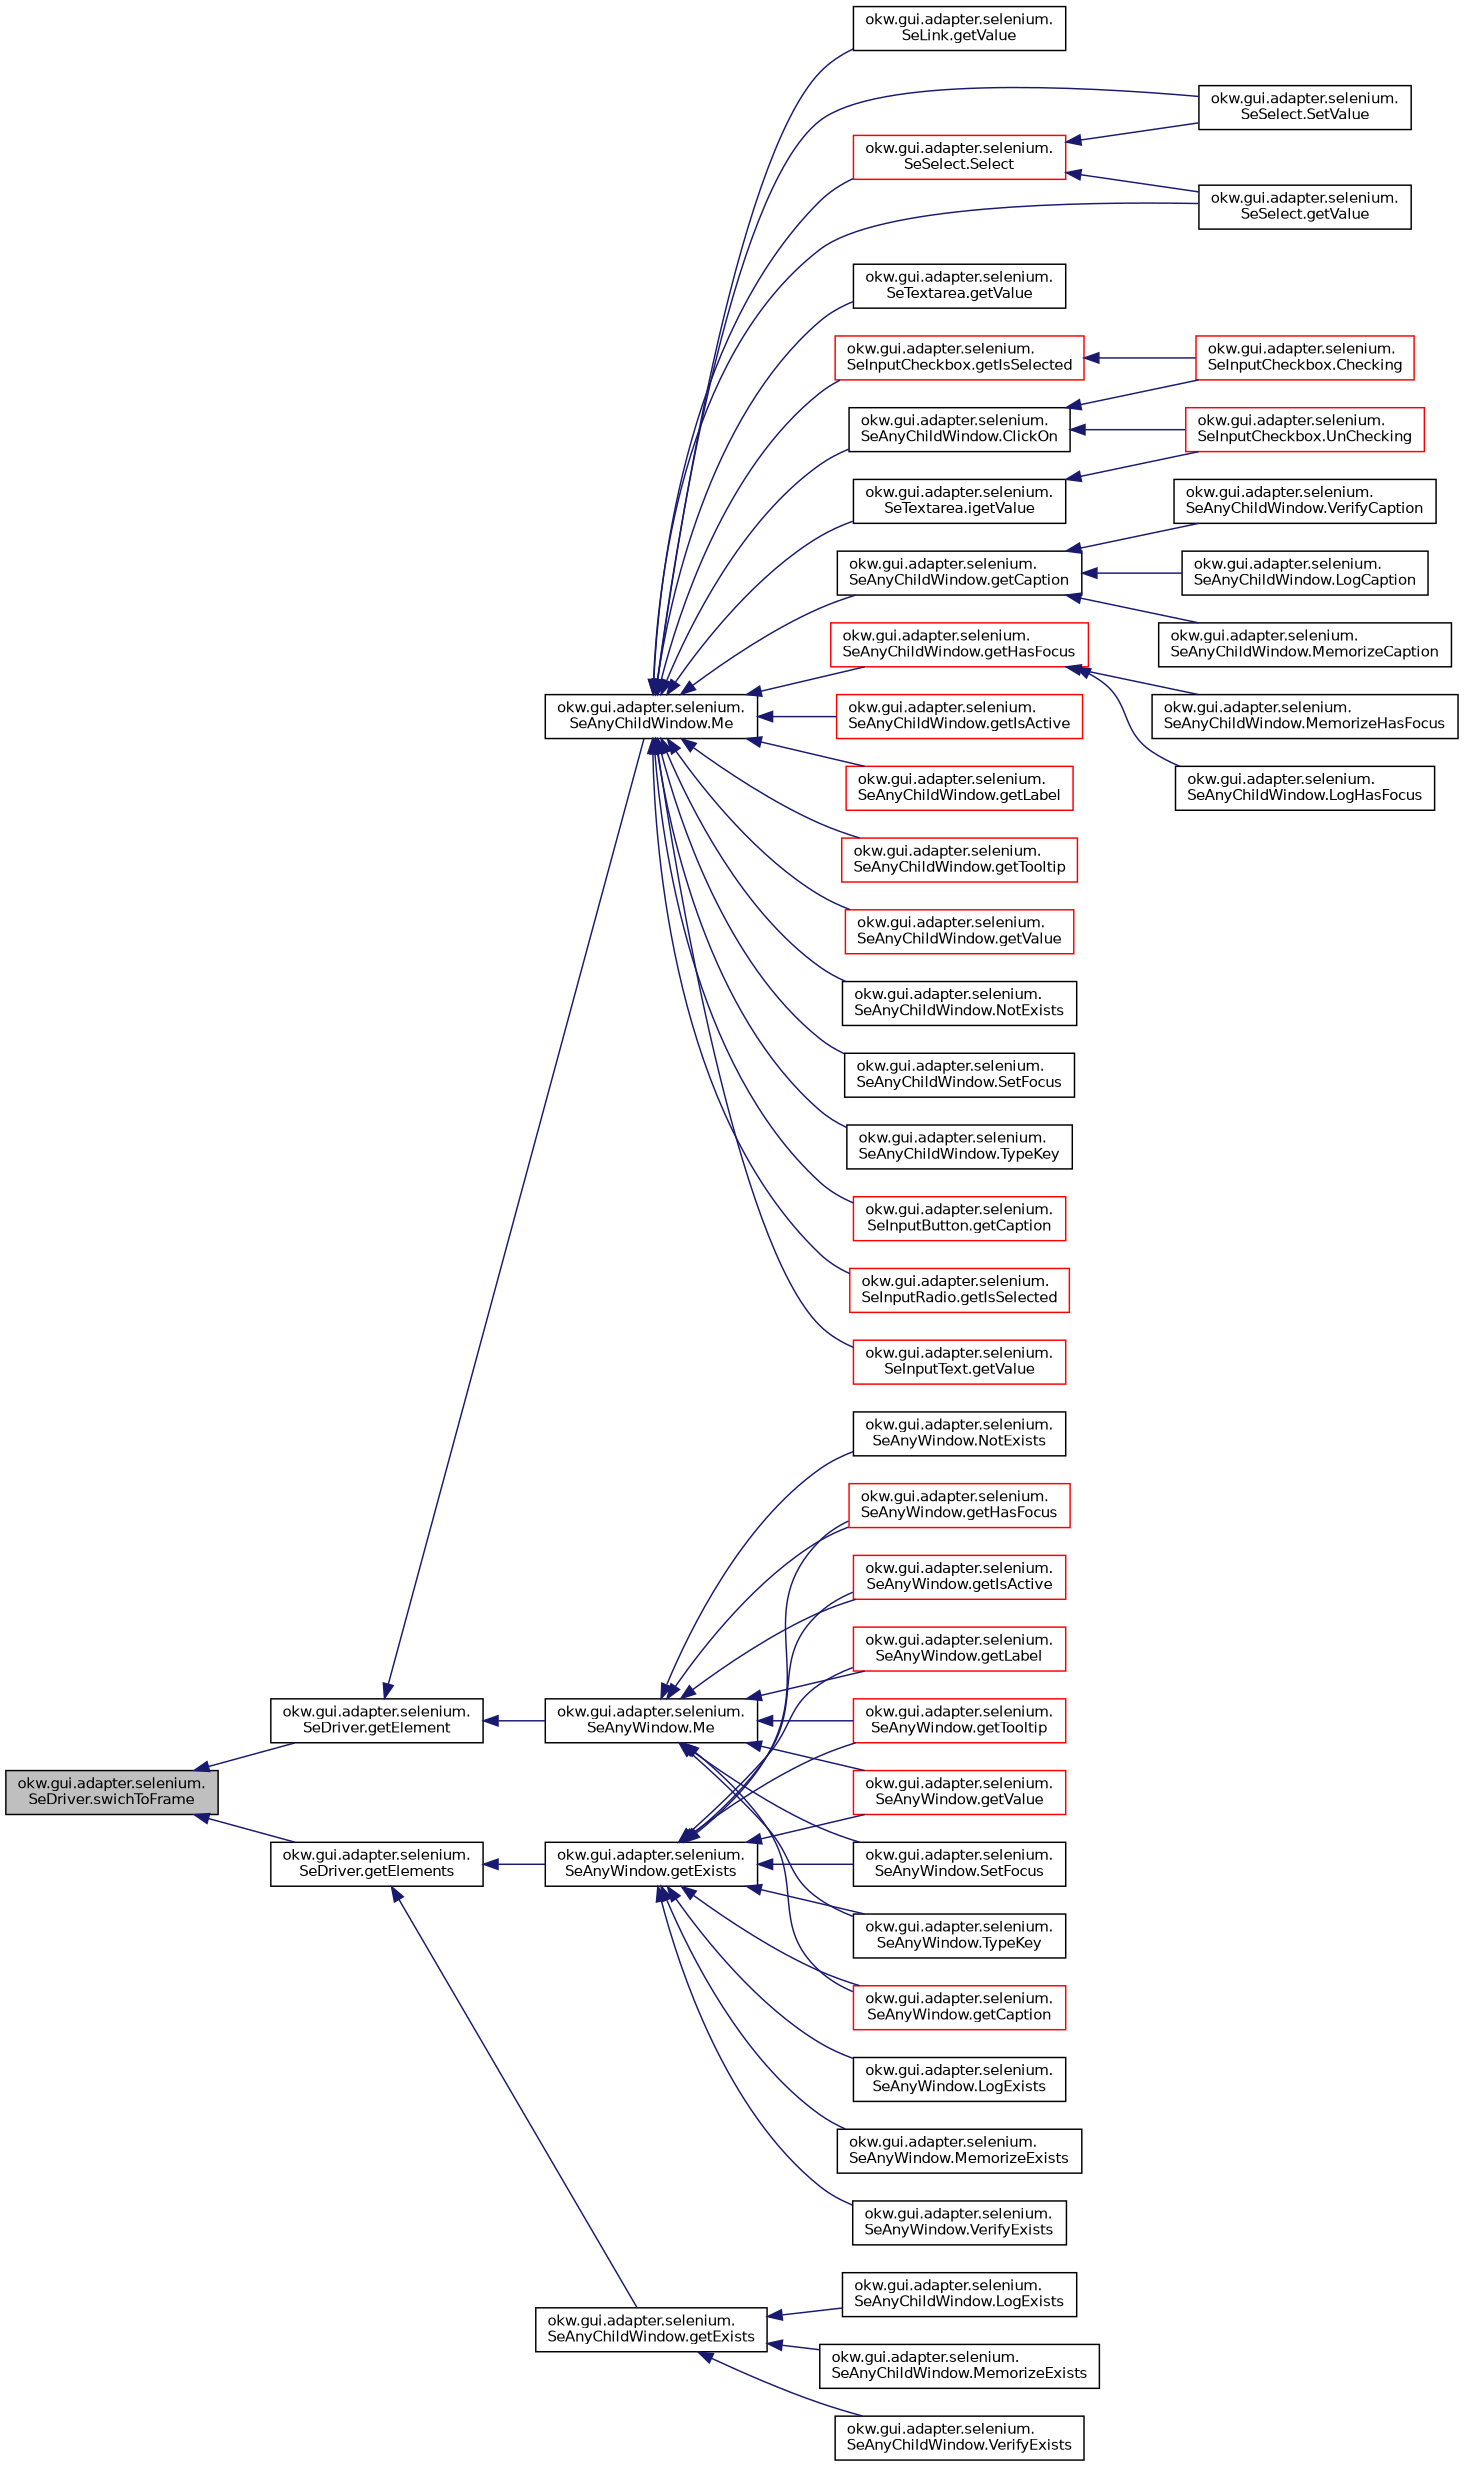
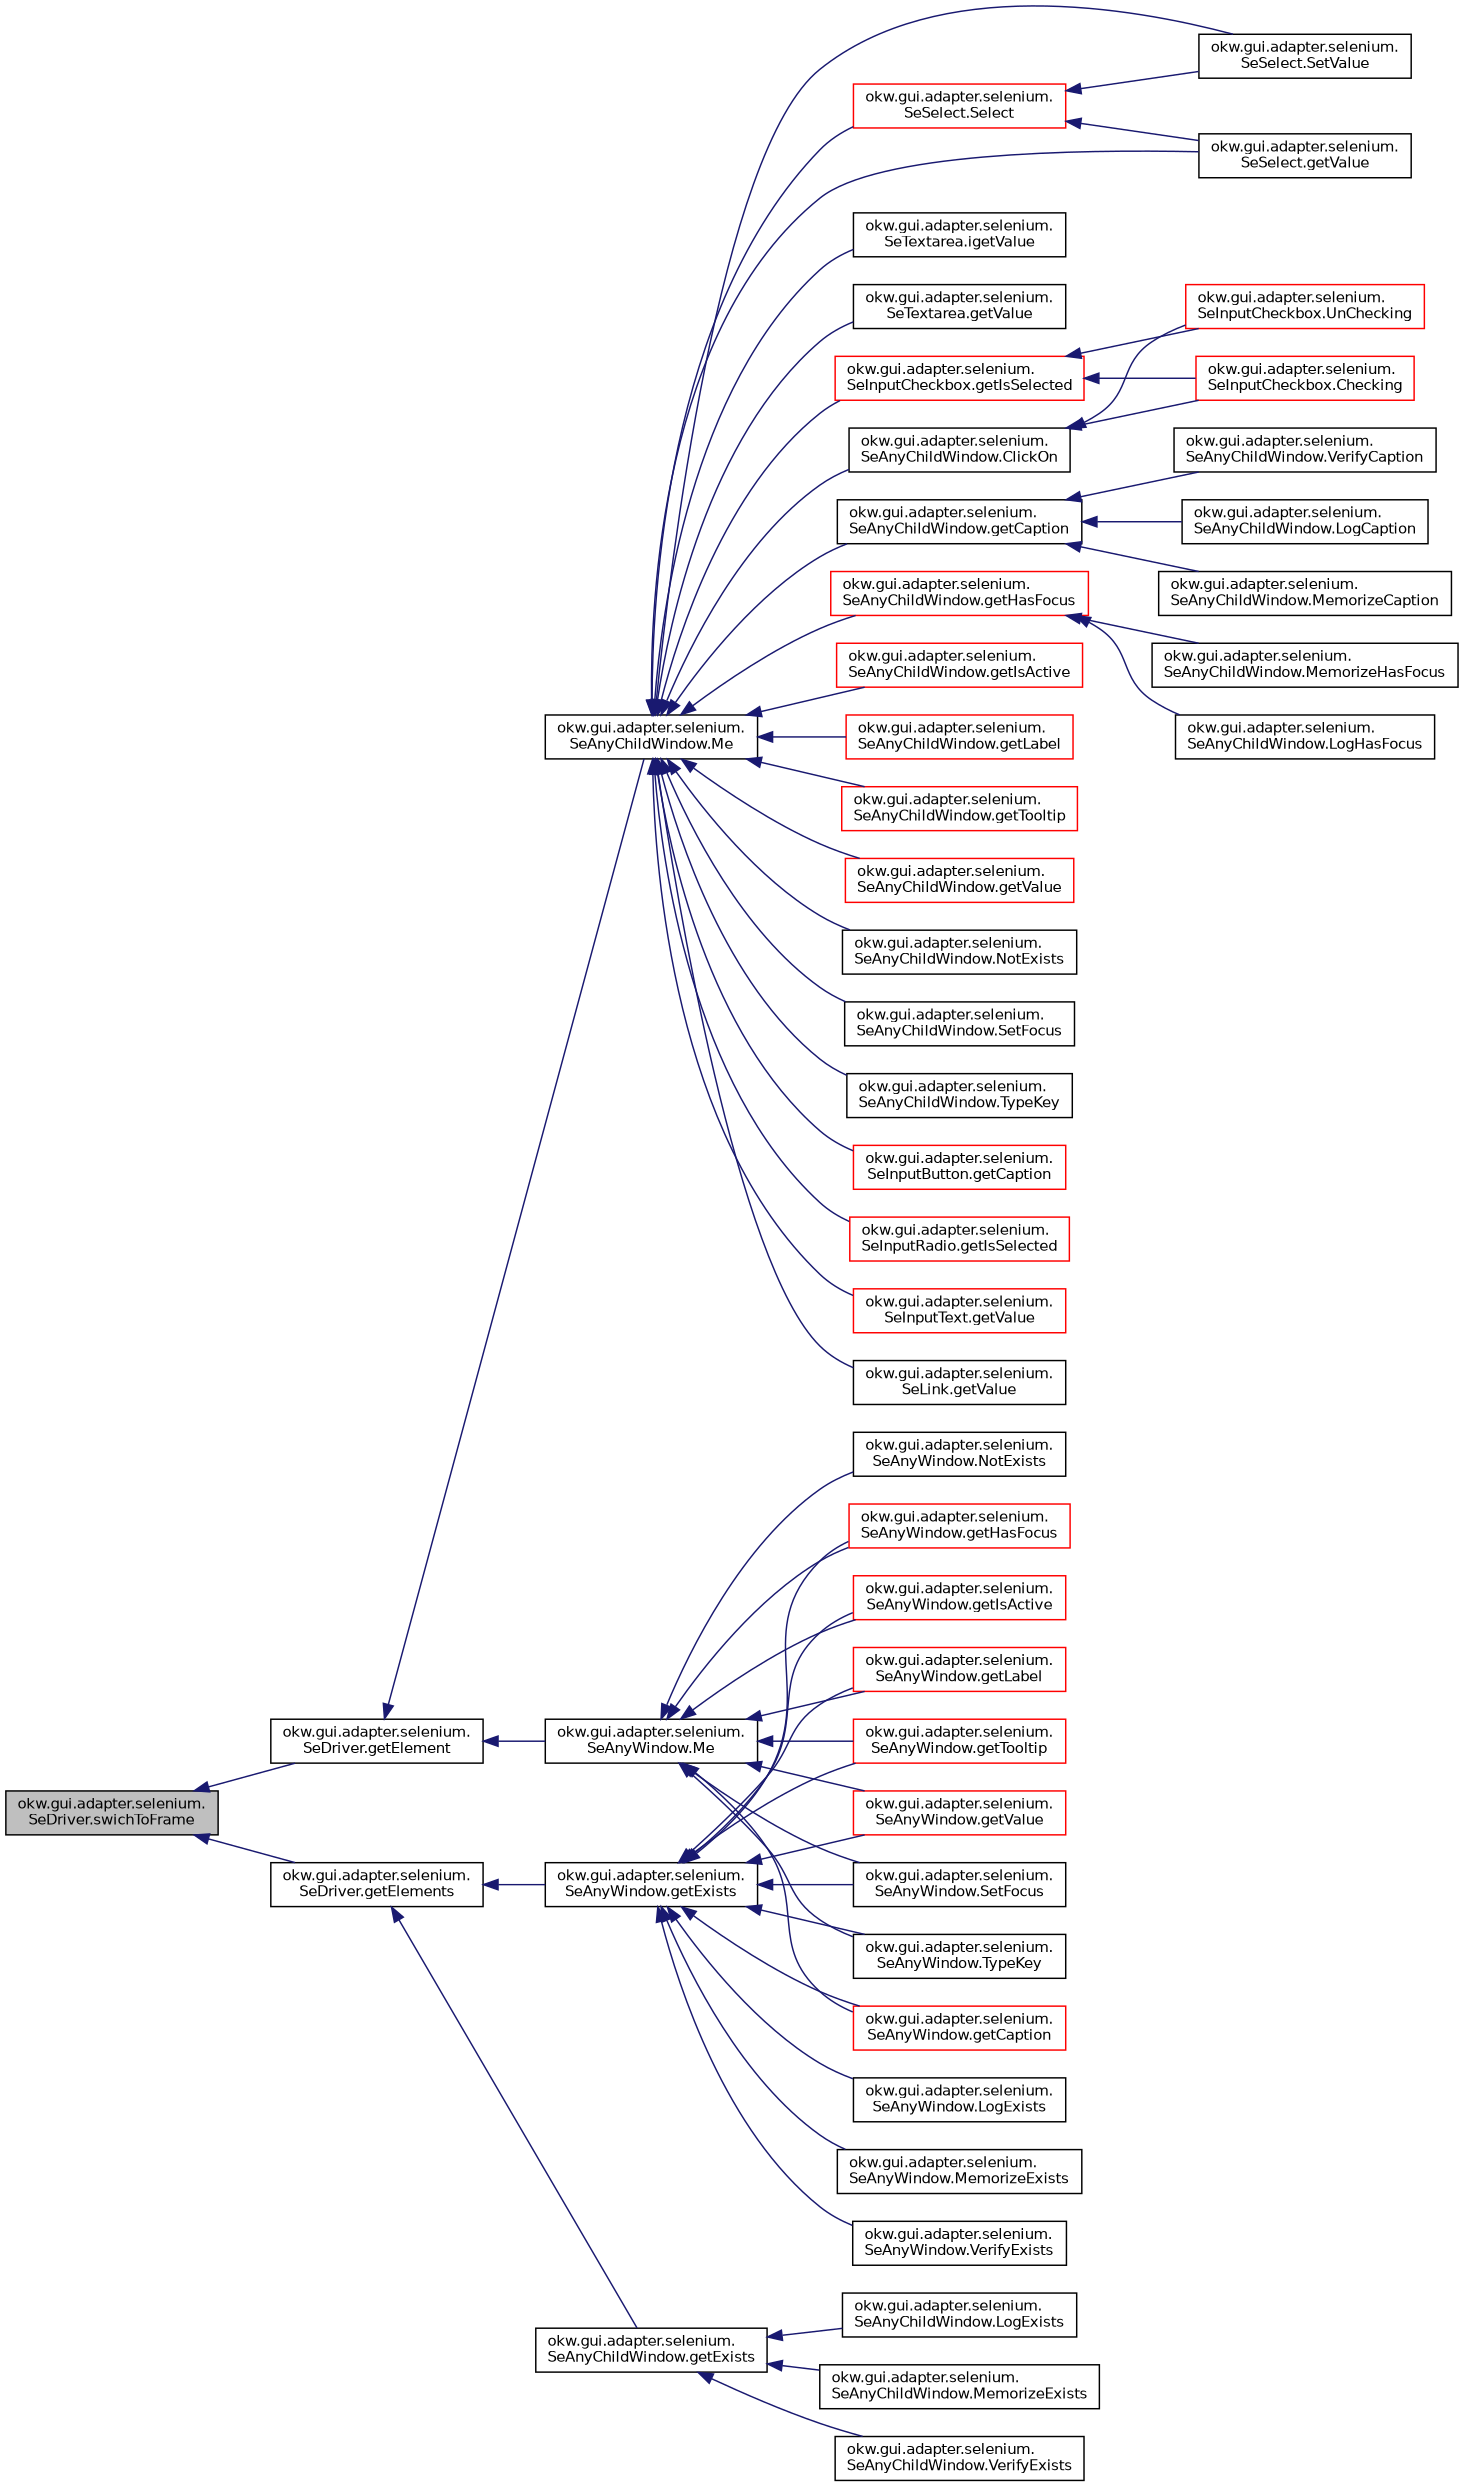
(1140, 464) -> (1137, 341)
